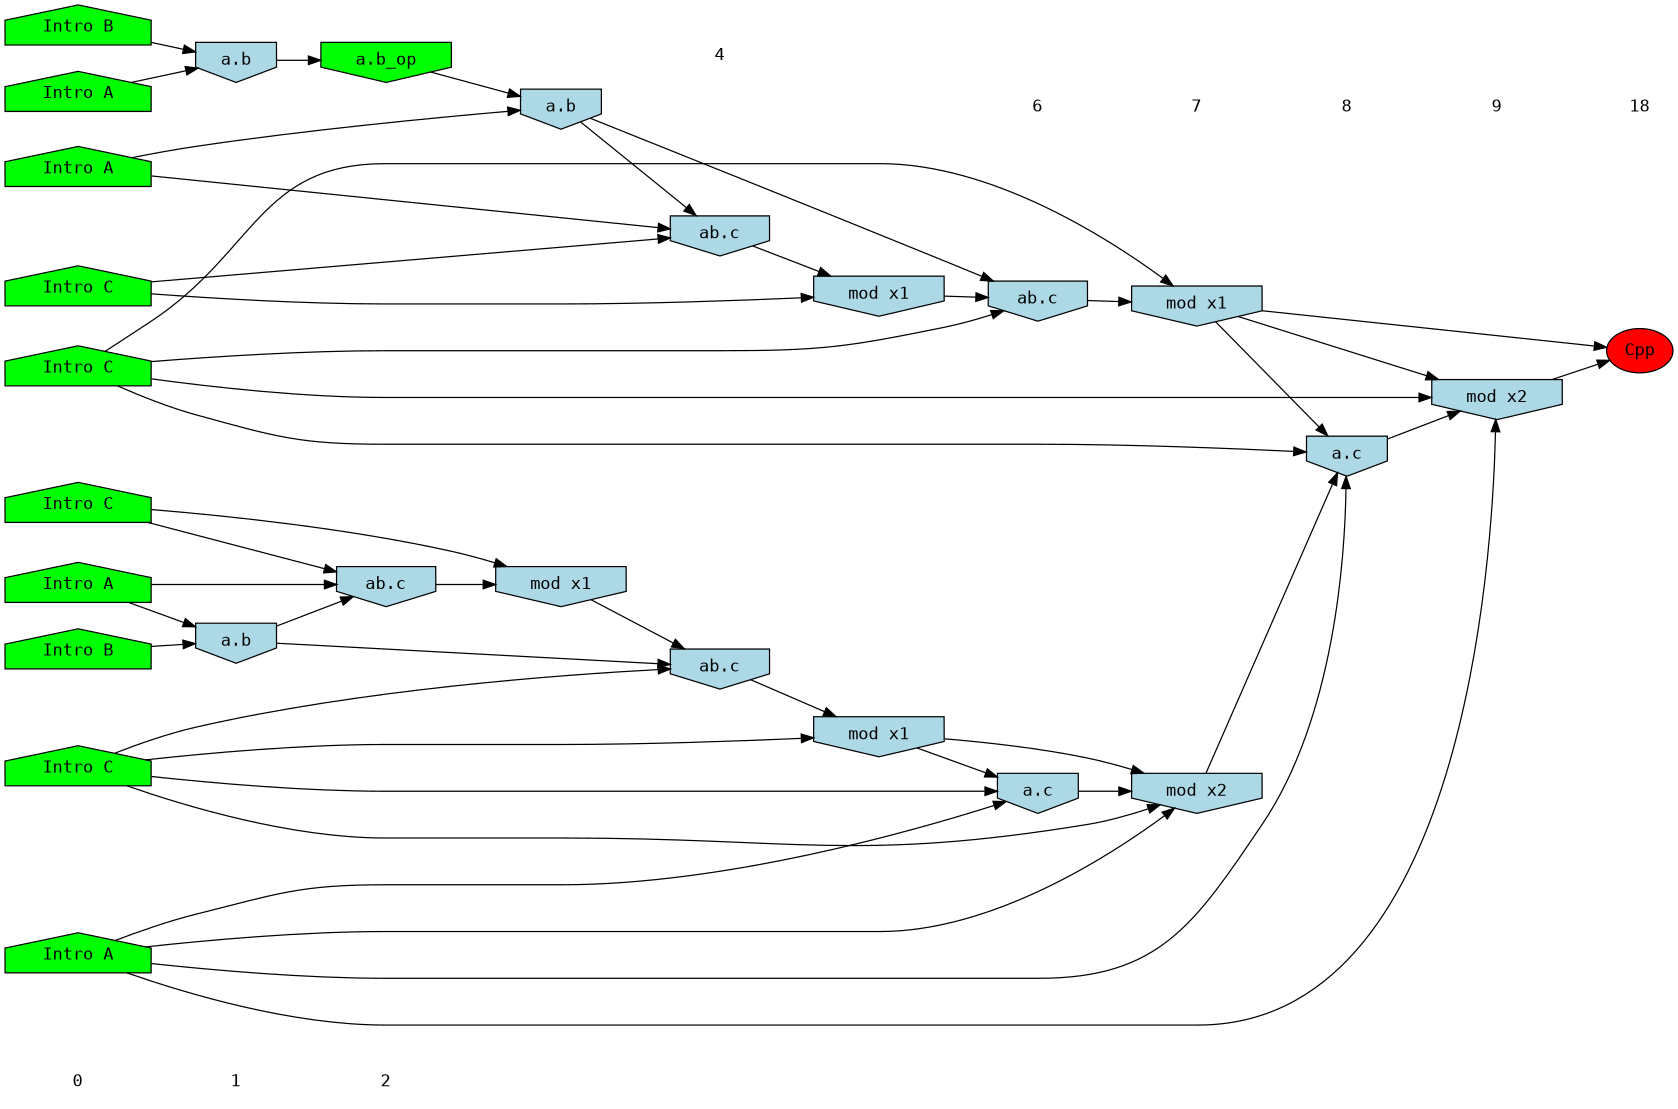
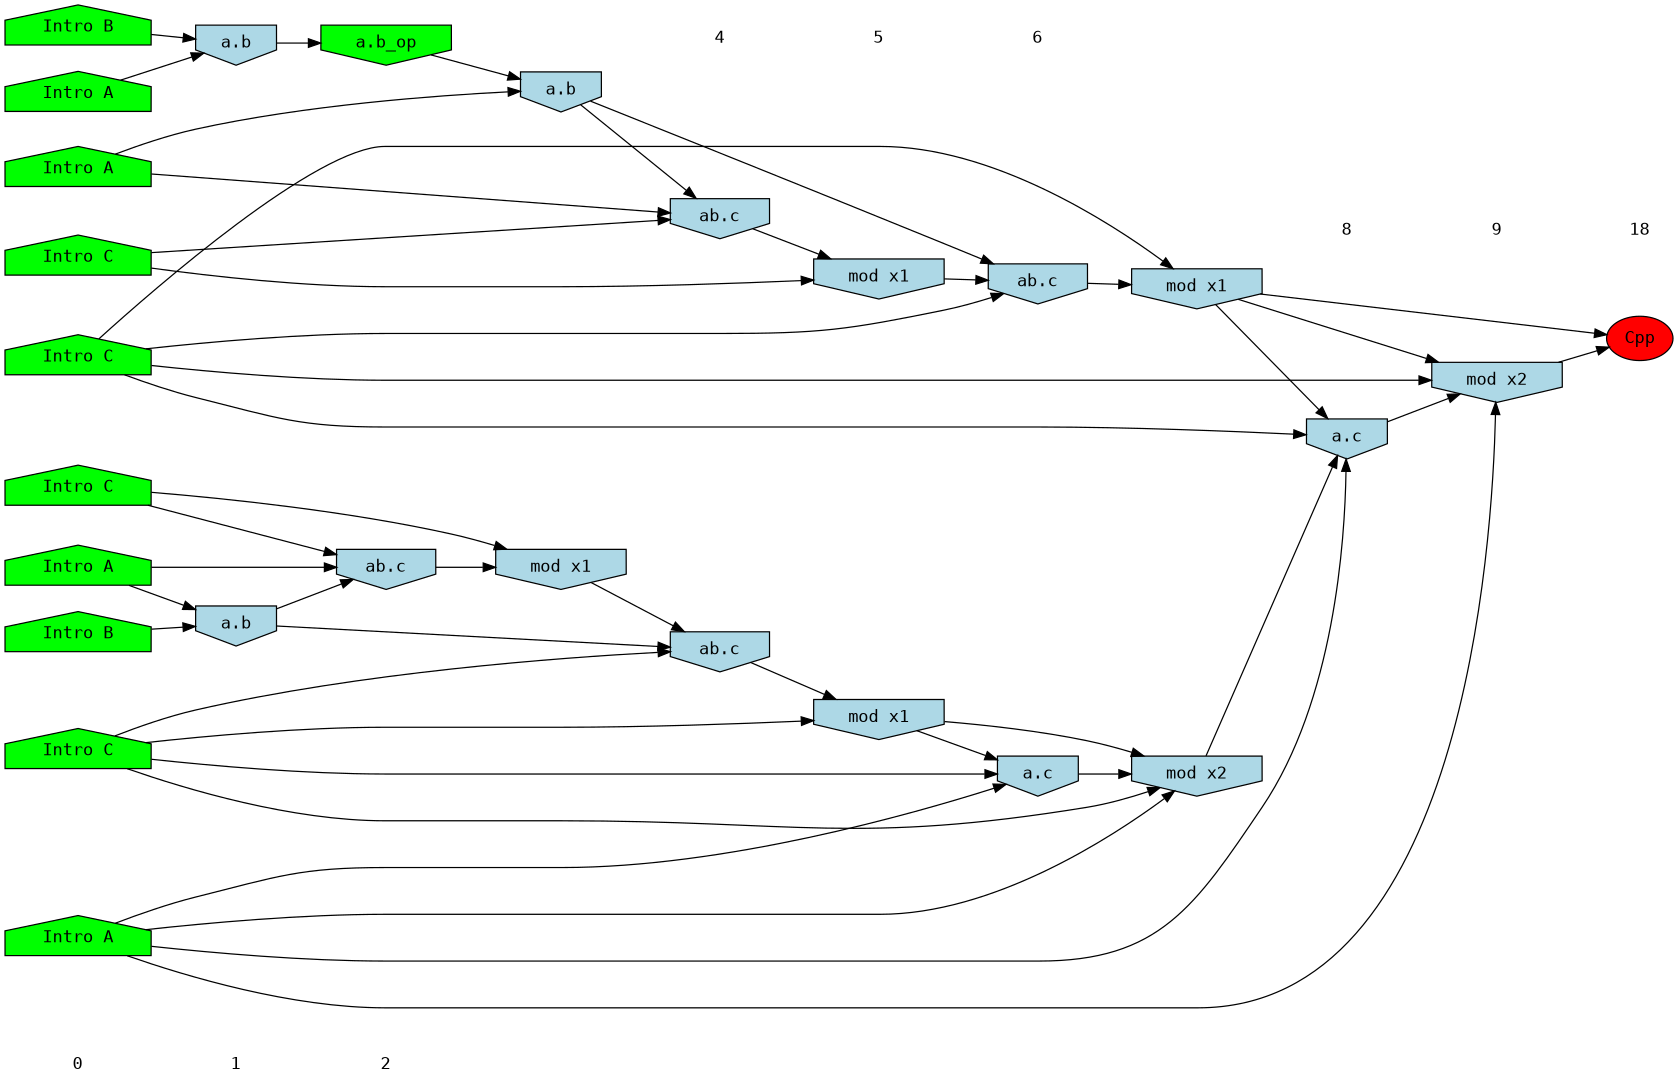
none -> (879, 38)
(1197, 107) -> none
